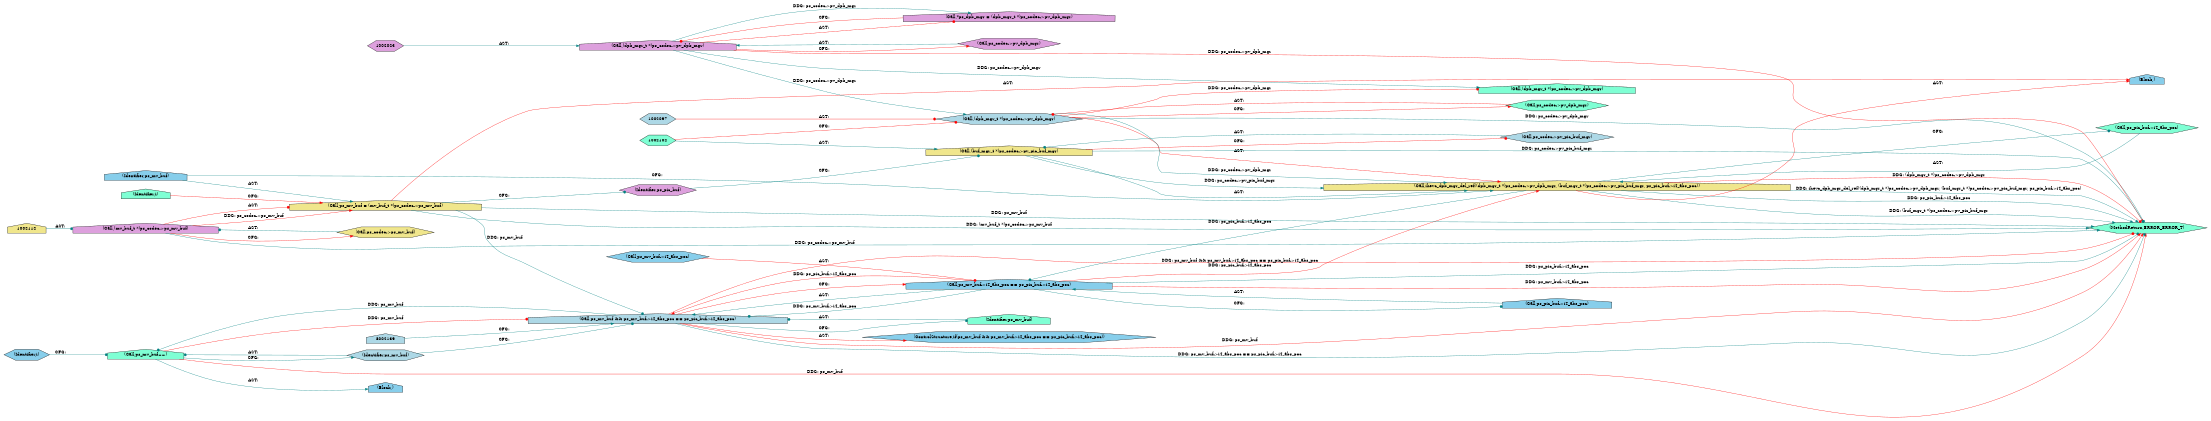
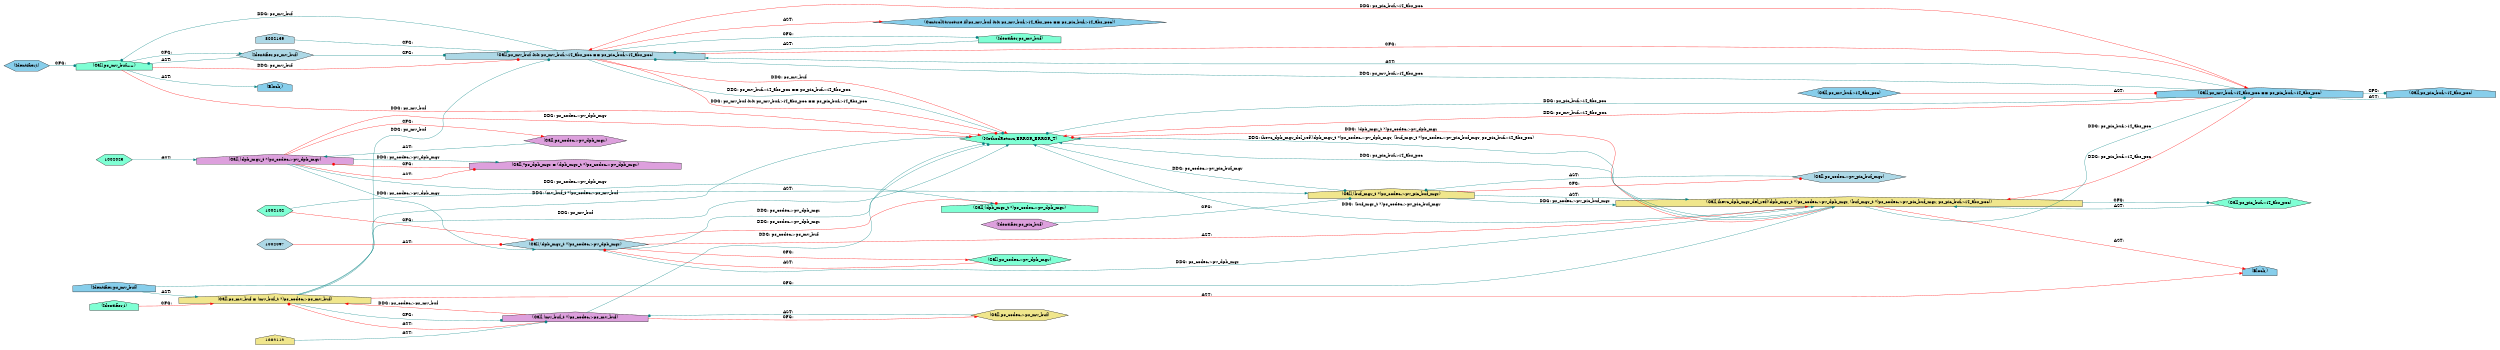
(386, 46) -> (114, 160)
(1631, 151) -> (1192, 174)
(533, 197) -> (397, 319)
(1131, 245) -> (802, 248)
